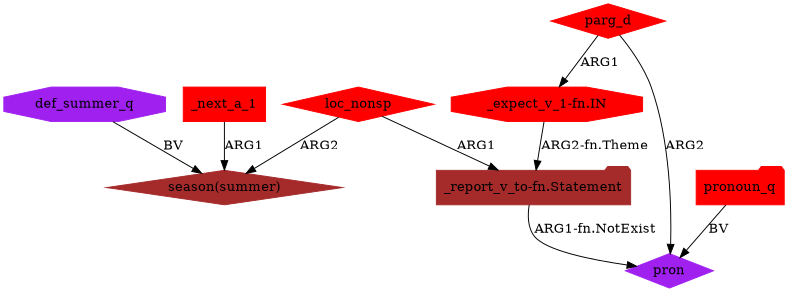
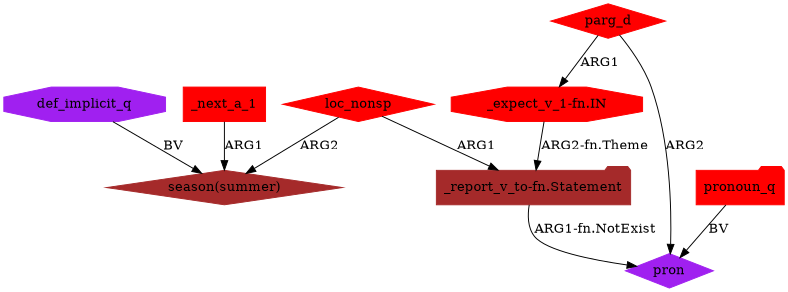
(85, 104) -> (85, 104)
